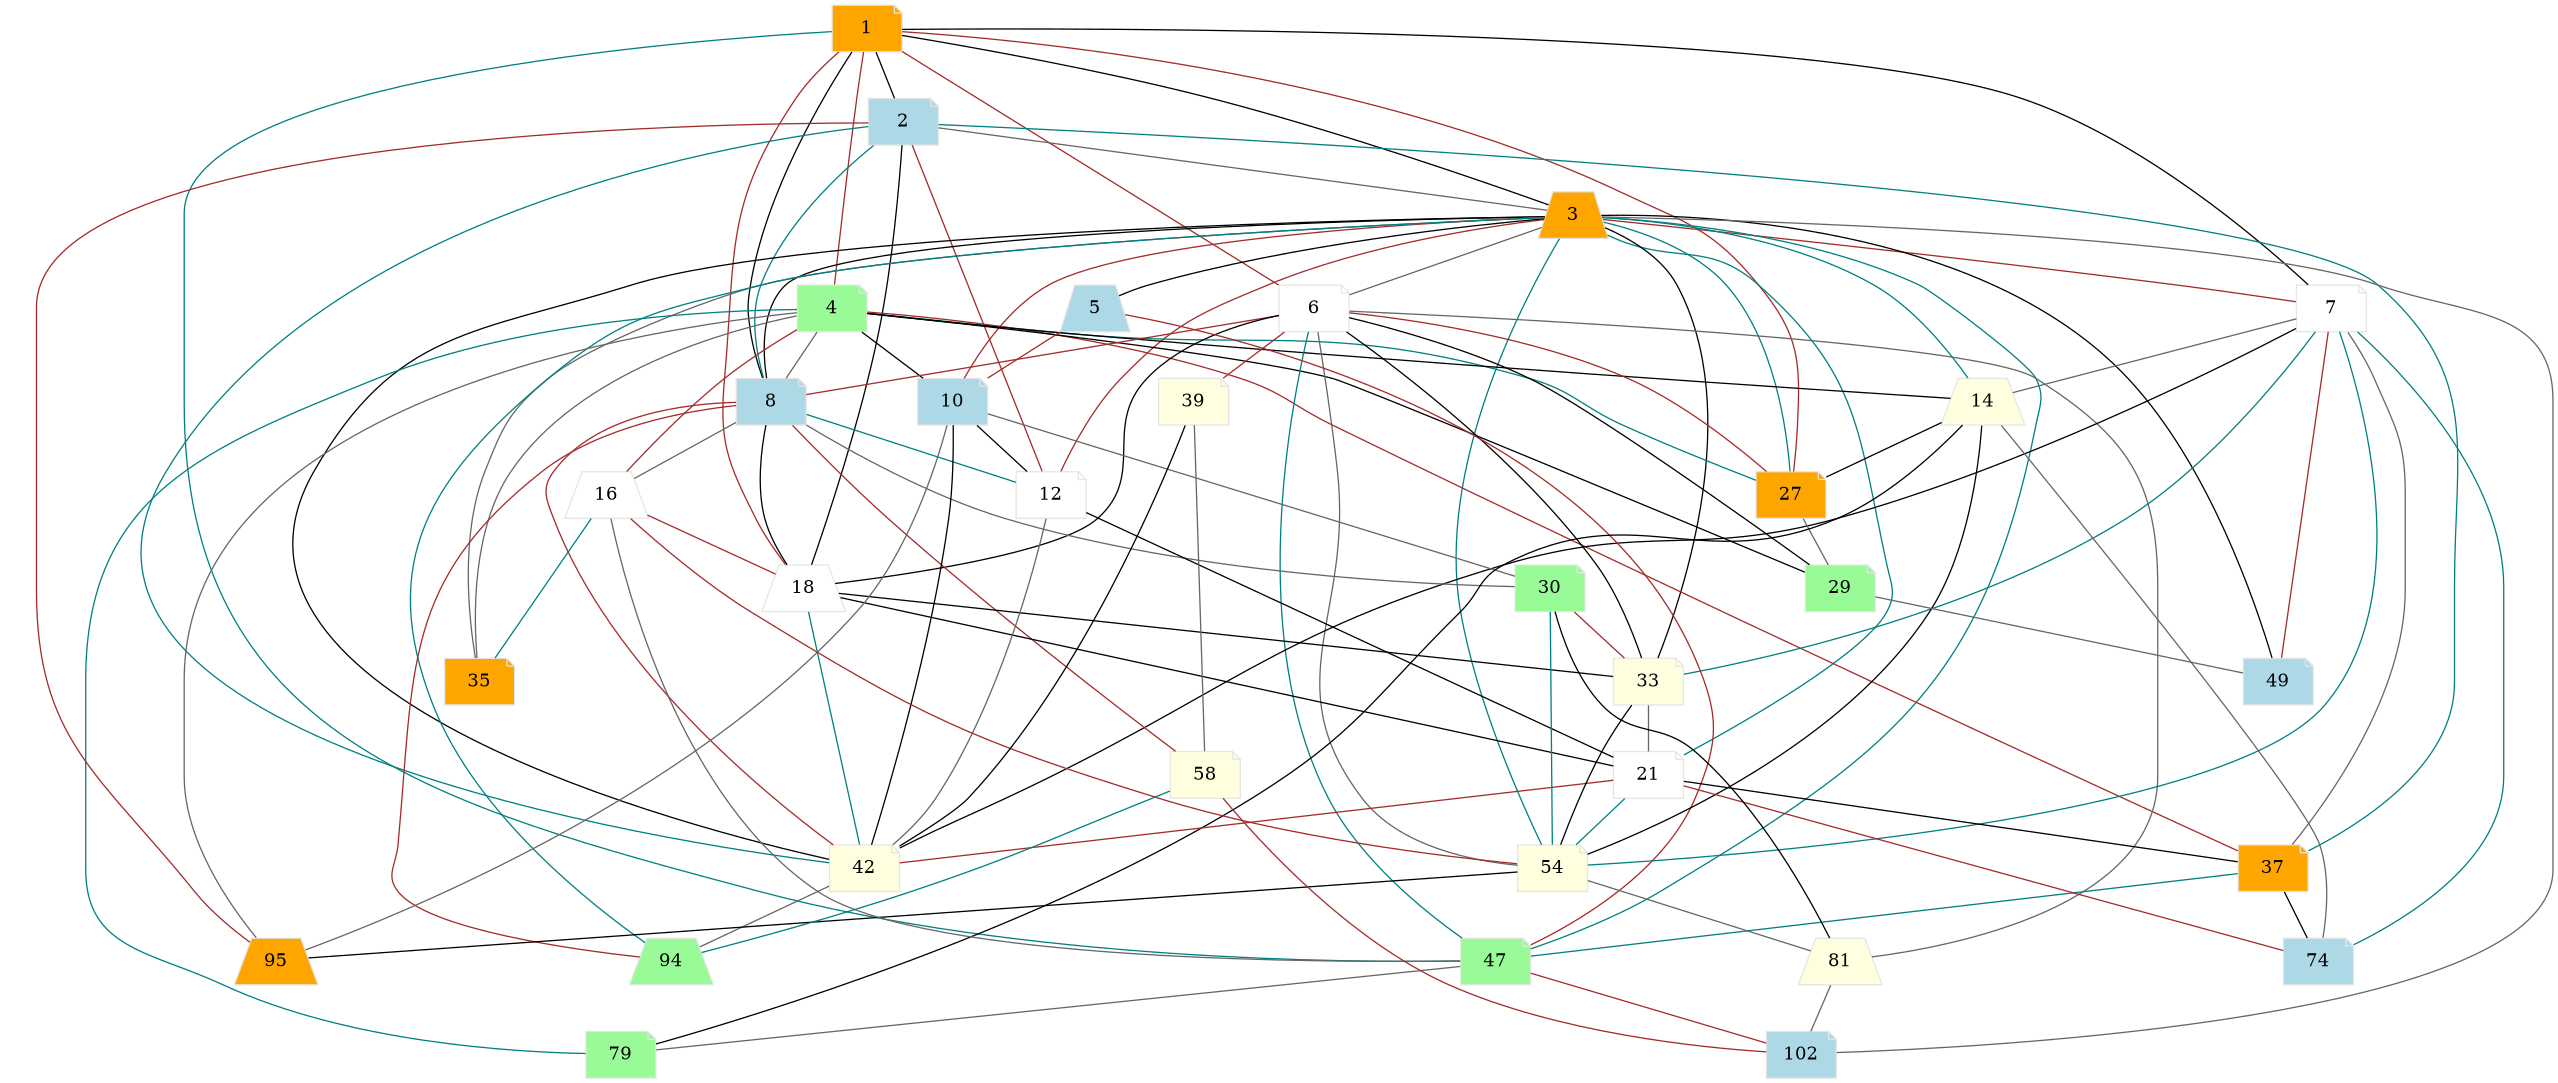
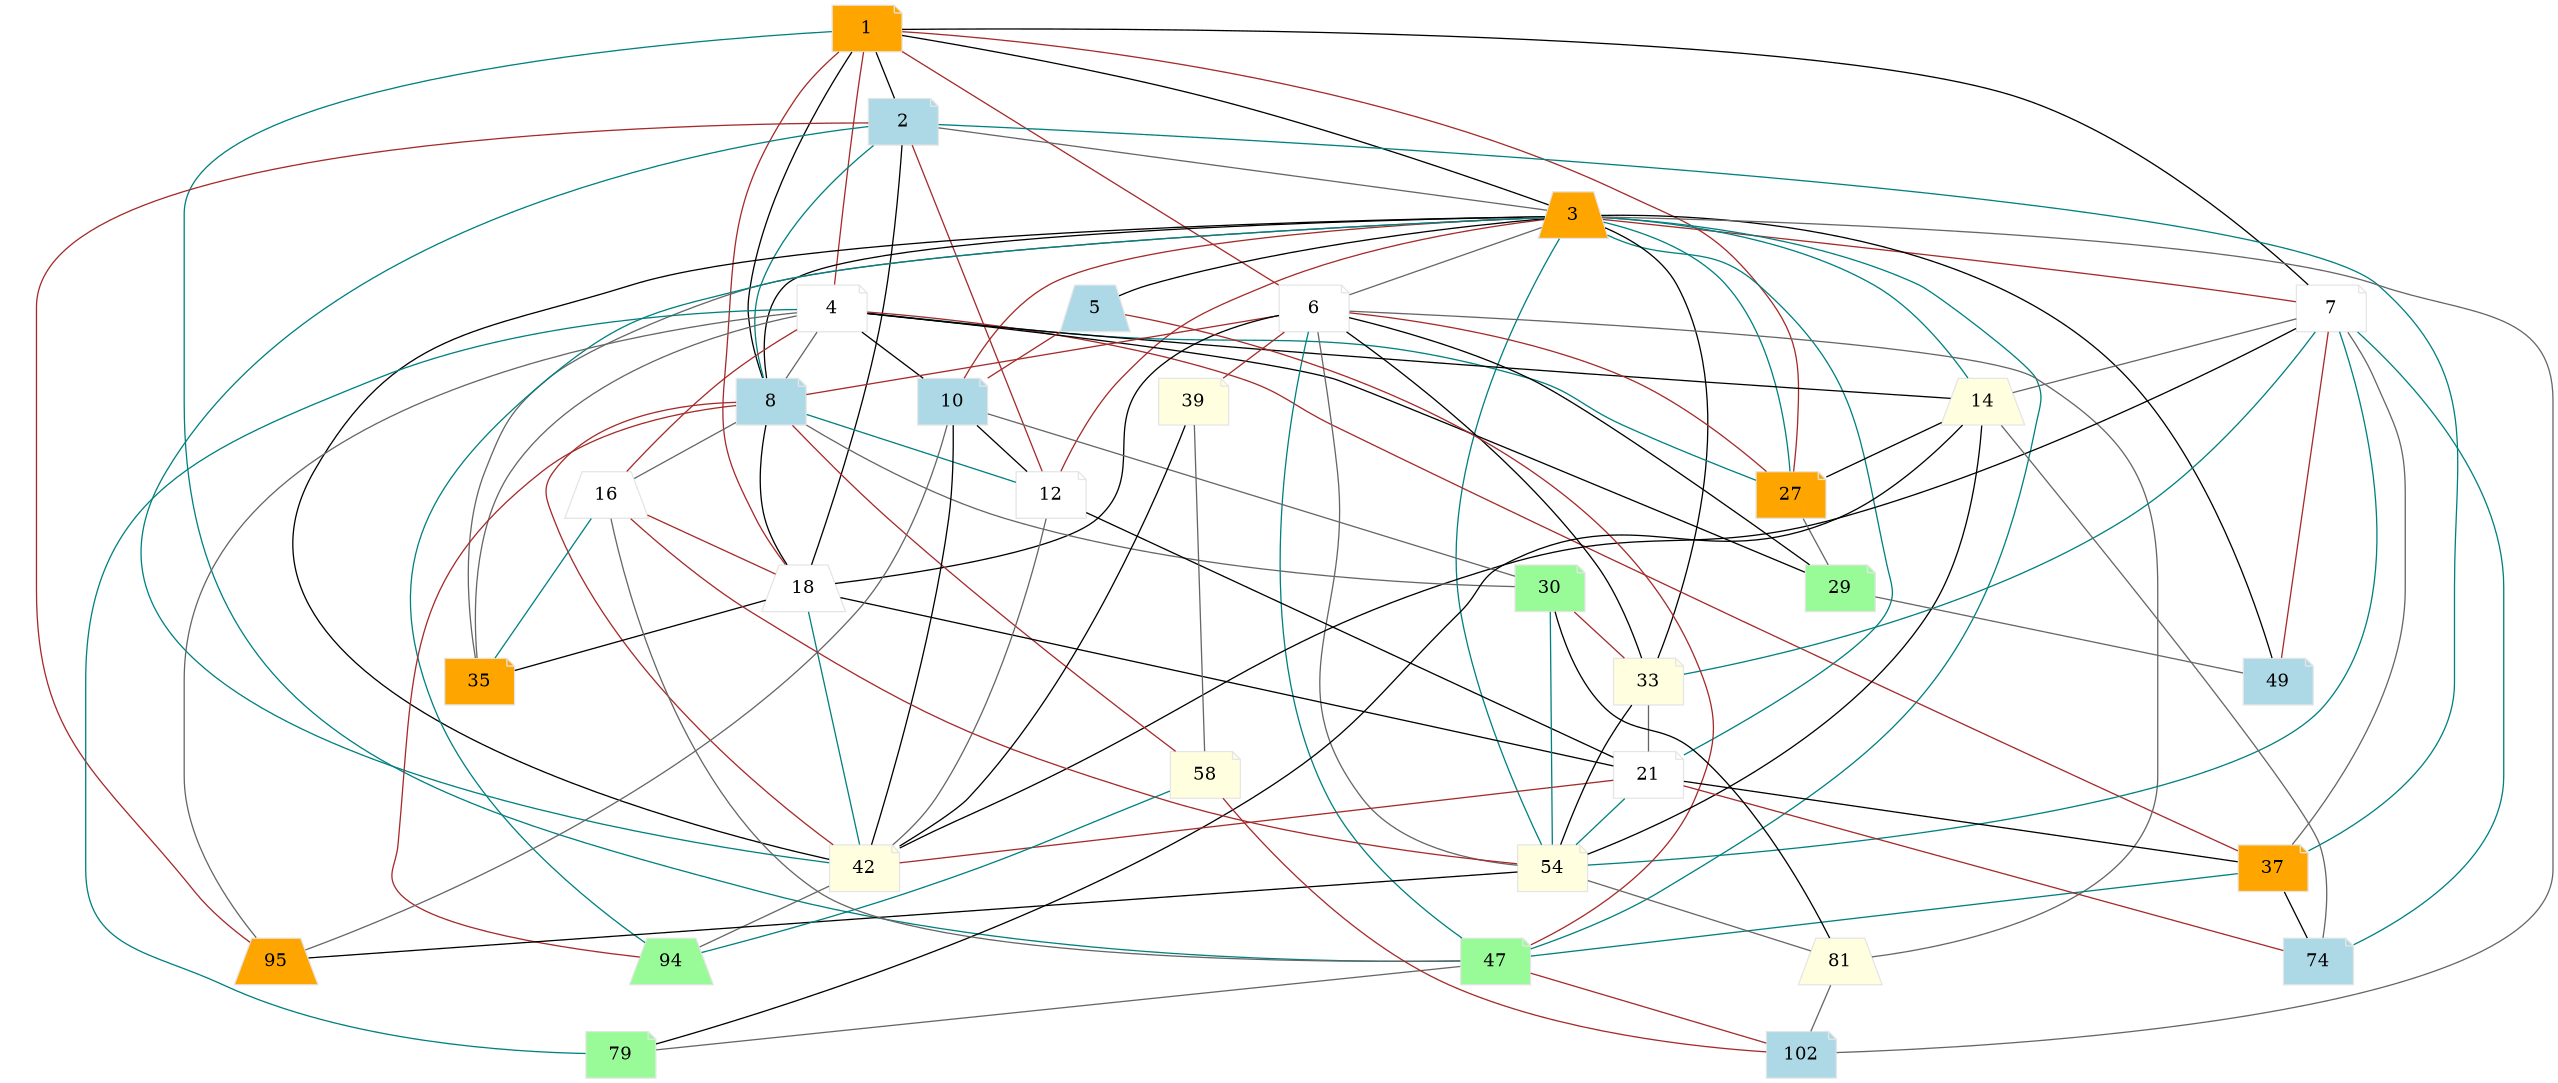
(832, 308) -> (832, 308)
(1226, 635) -> (634, 637)
